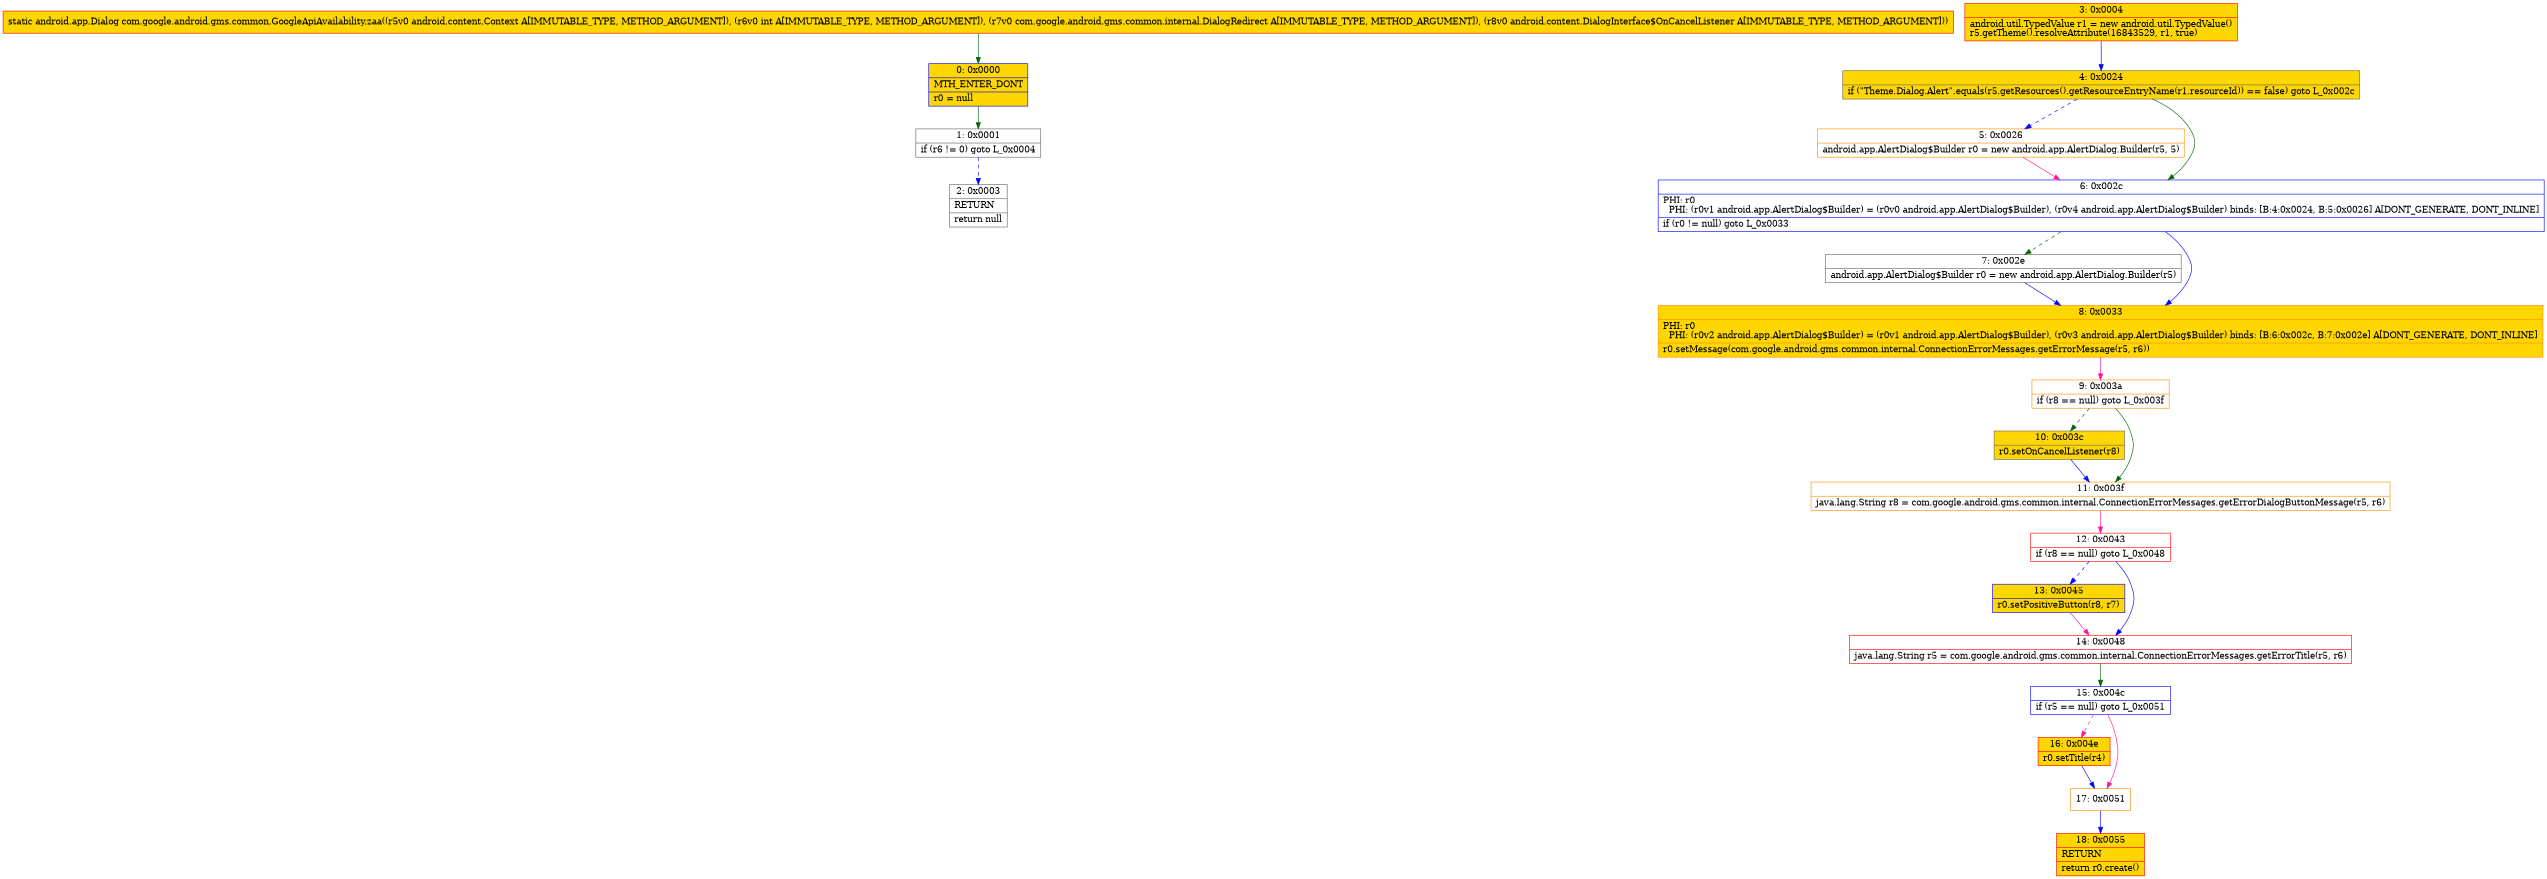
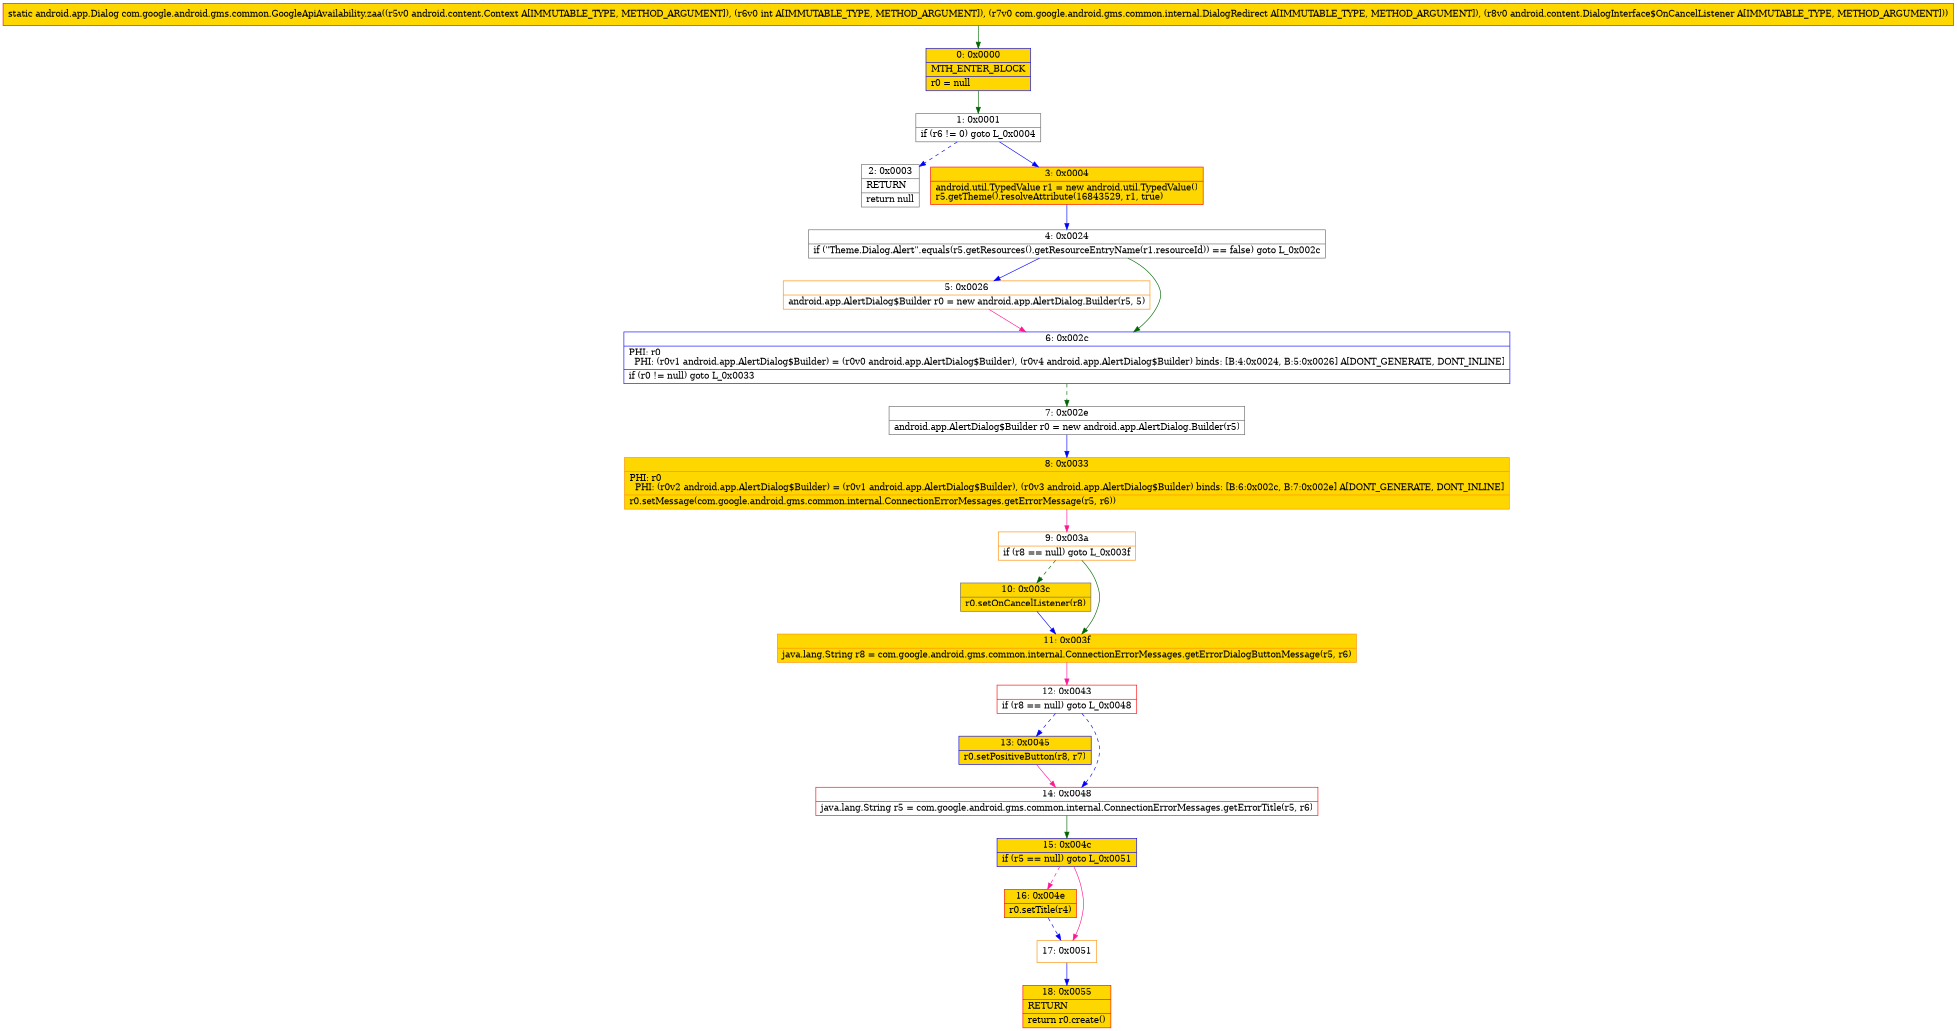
(978, 85) -> (978, 69)
(2101, 85) -> (1067, 244)
(2054, 112) -> (1020, 268)
none -> (1016, 153)
(2191, 265) -> none
(2101, 496) -> (1067, 648)
(2134, 595) -> (1099, 747)
(2101, 700) -> (1067, 852)
(2087, 774) -> (1053, 926)
